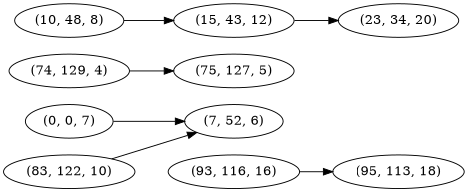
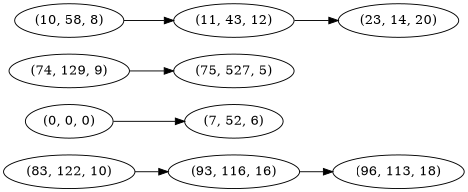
(69, 21) -> (69, 21)
(234, 21) -> (234, 21)
(399, 21) -> (399, 21)
(69, 71) -> (69, 71)
(234, 71) -> (234, 71)
(69, 121) -> (69, 121)
(150, 147) -> (147, 172)
(399, 172) -> (399, 172)
